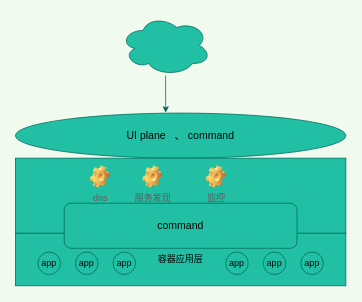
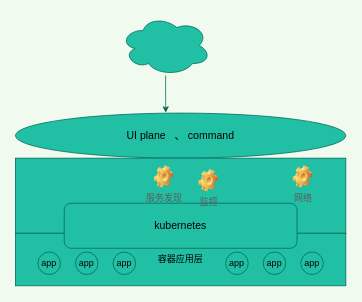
(100, 177) -> none
(152, 177) -> (164, 177)
(216, 177) -> (208, 180)
none -> (302, 177)
(180, 225) -> (180, 225)
